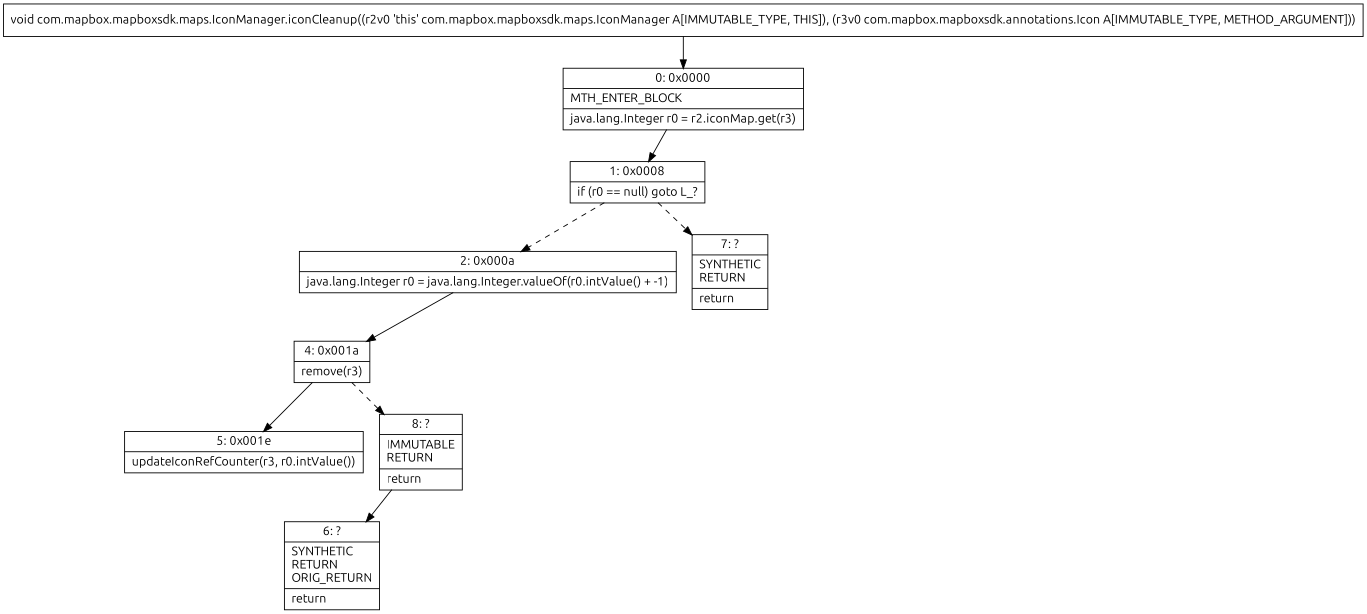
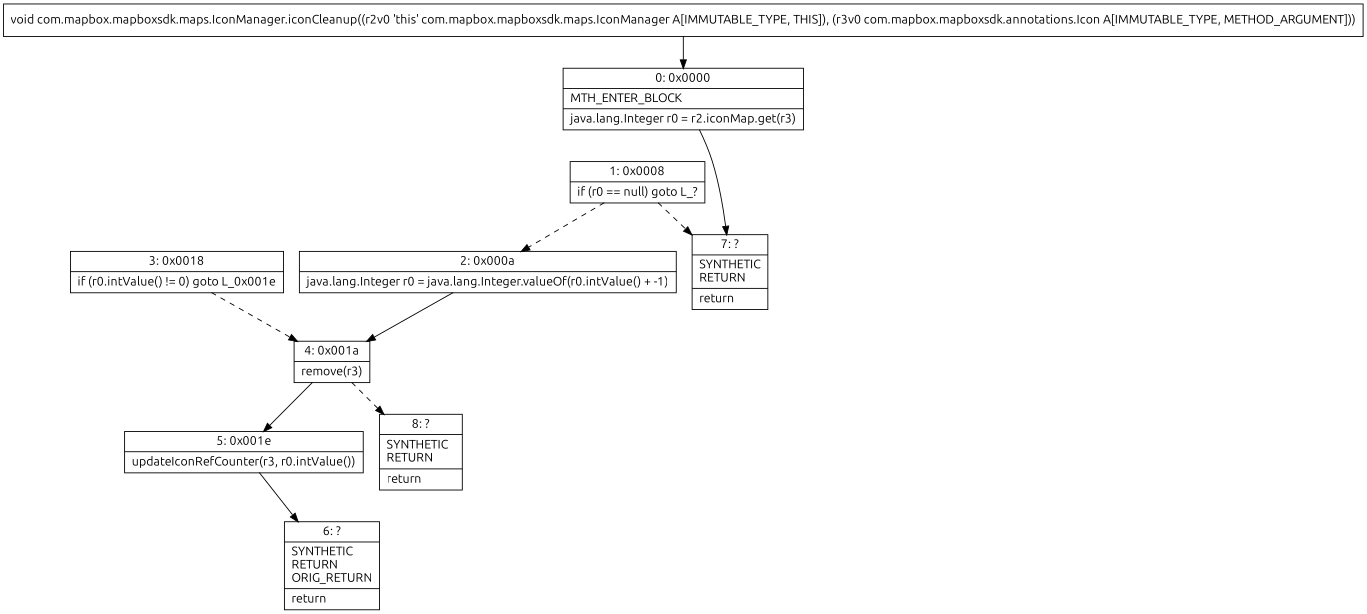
(660, 142) -> (717, 177)
none -> (177, 272)
(421, 445) -> (417, 445)
(382, 502) -> (276, 494)
